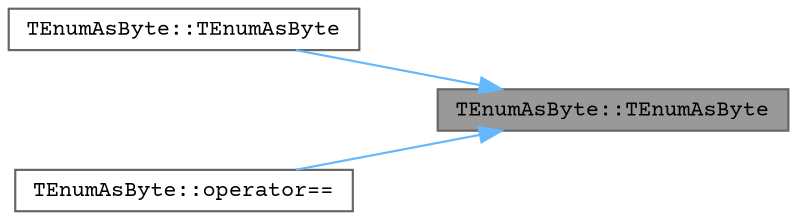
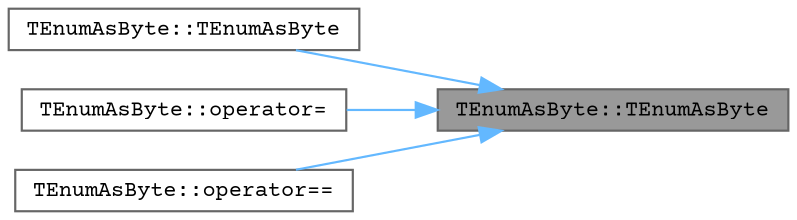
none -> (184, 110)
